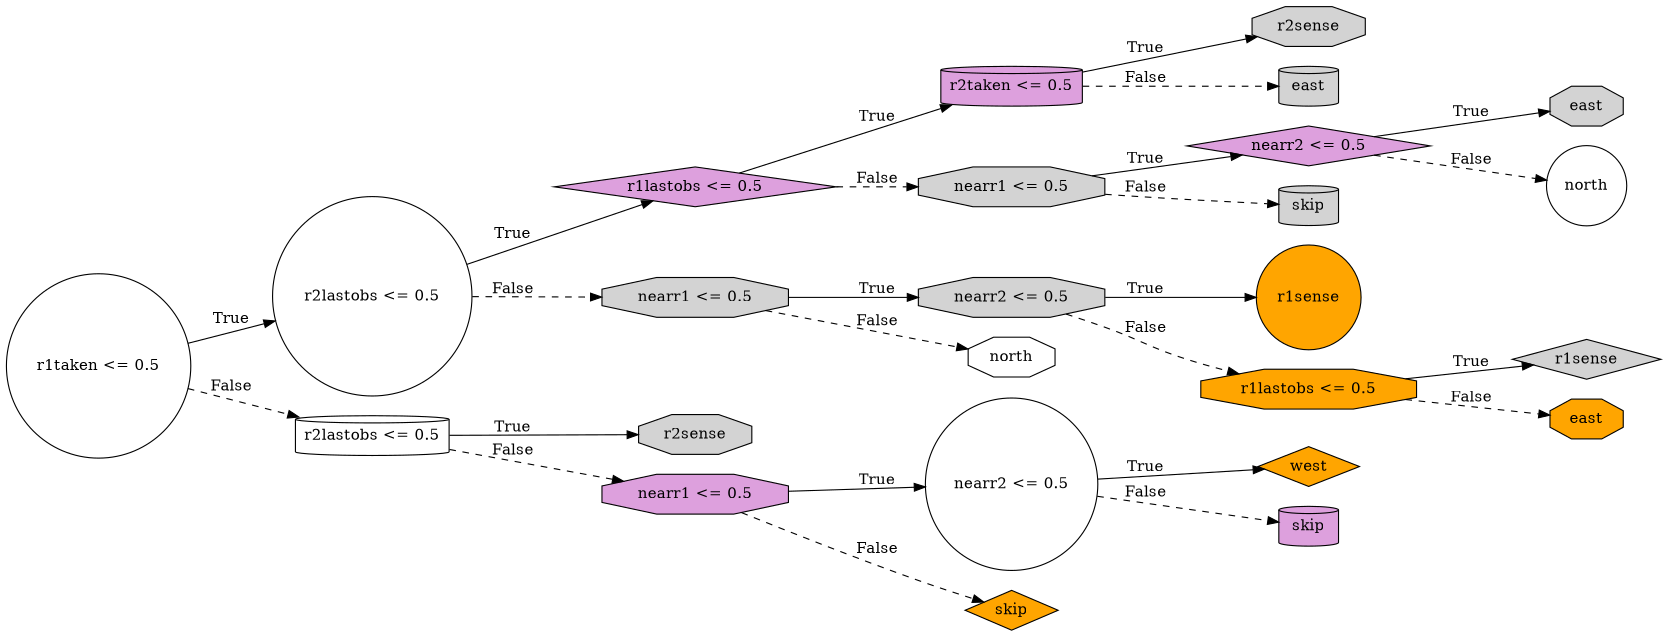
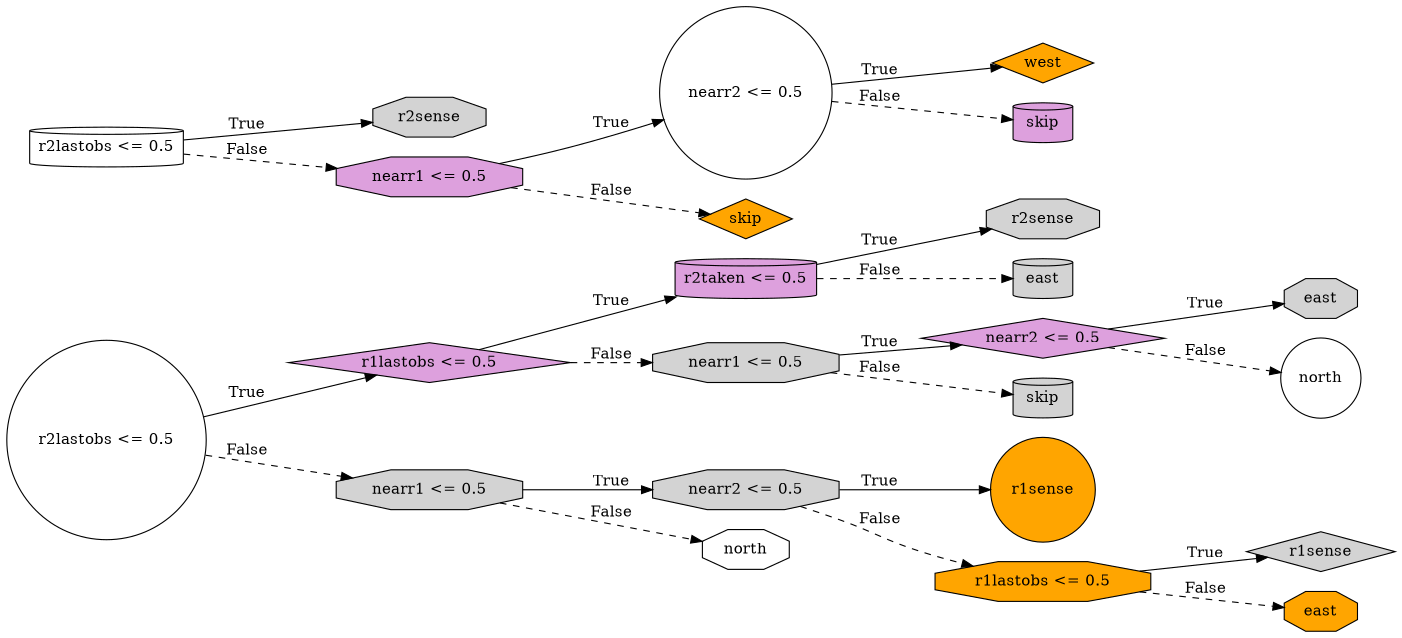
(99, 366) -> none
